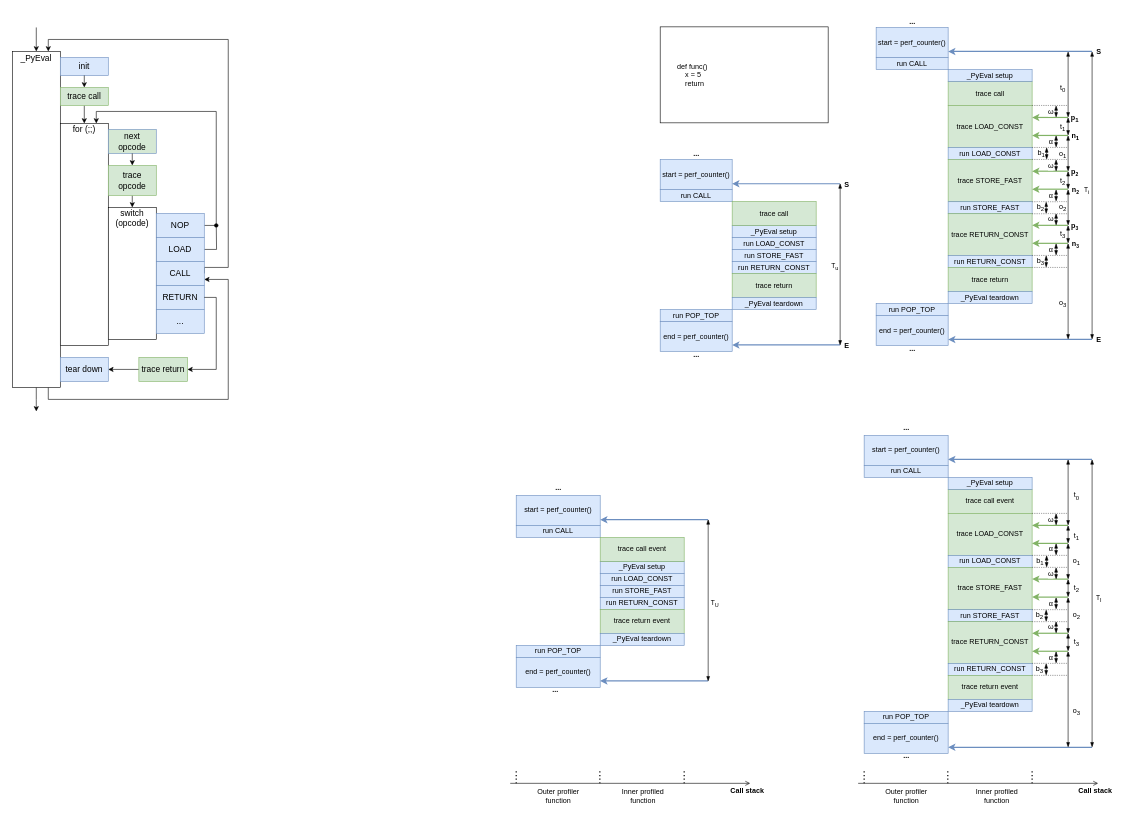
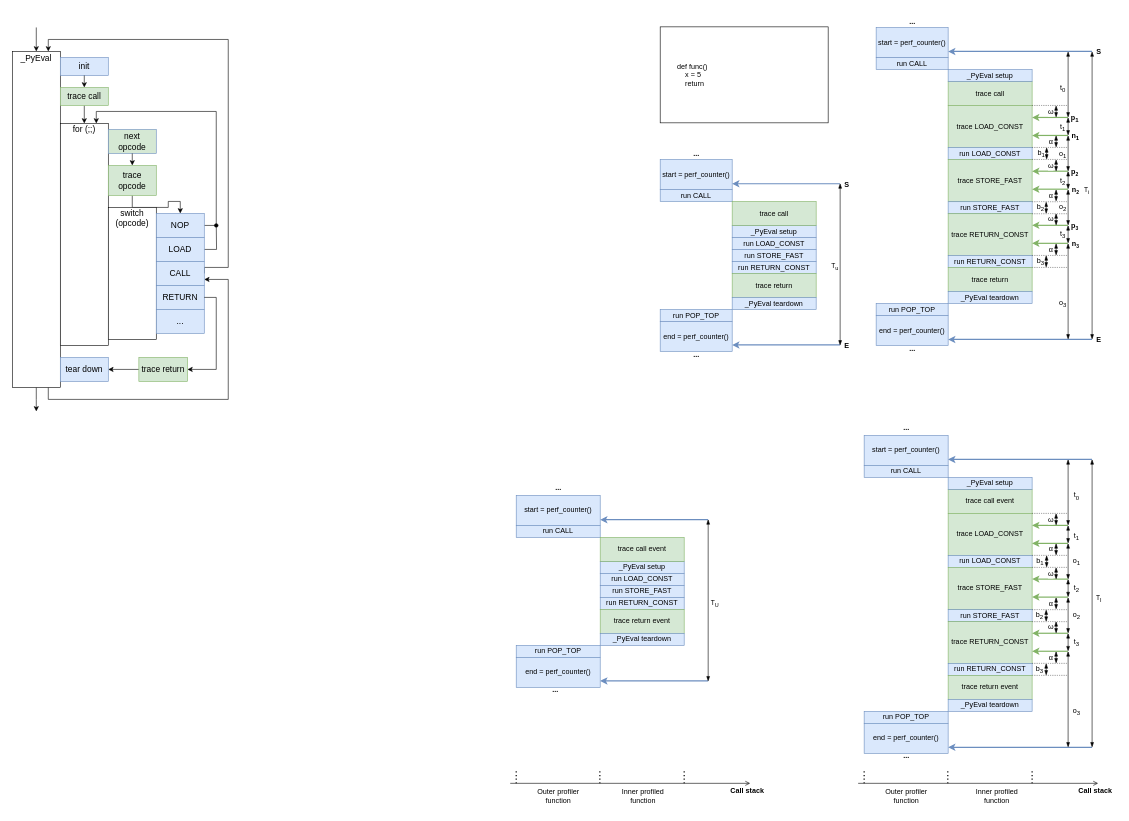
(132, 201) -> (168, 201)
